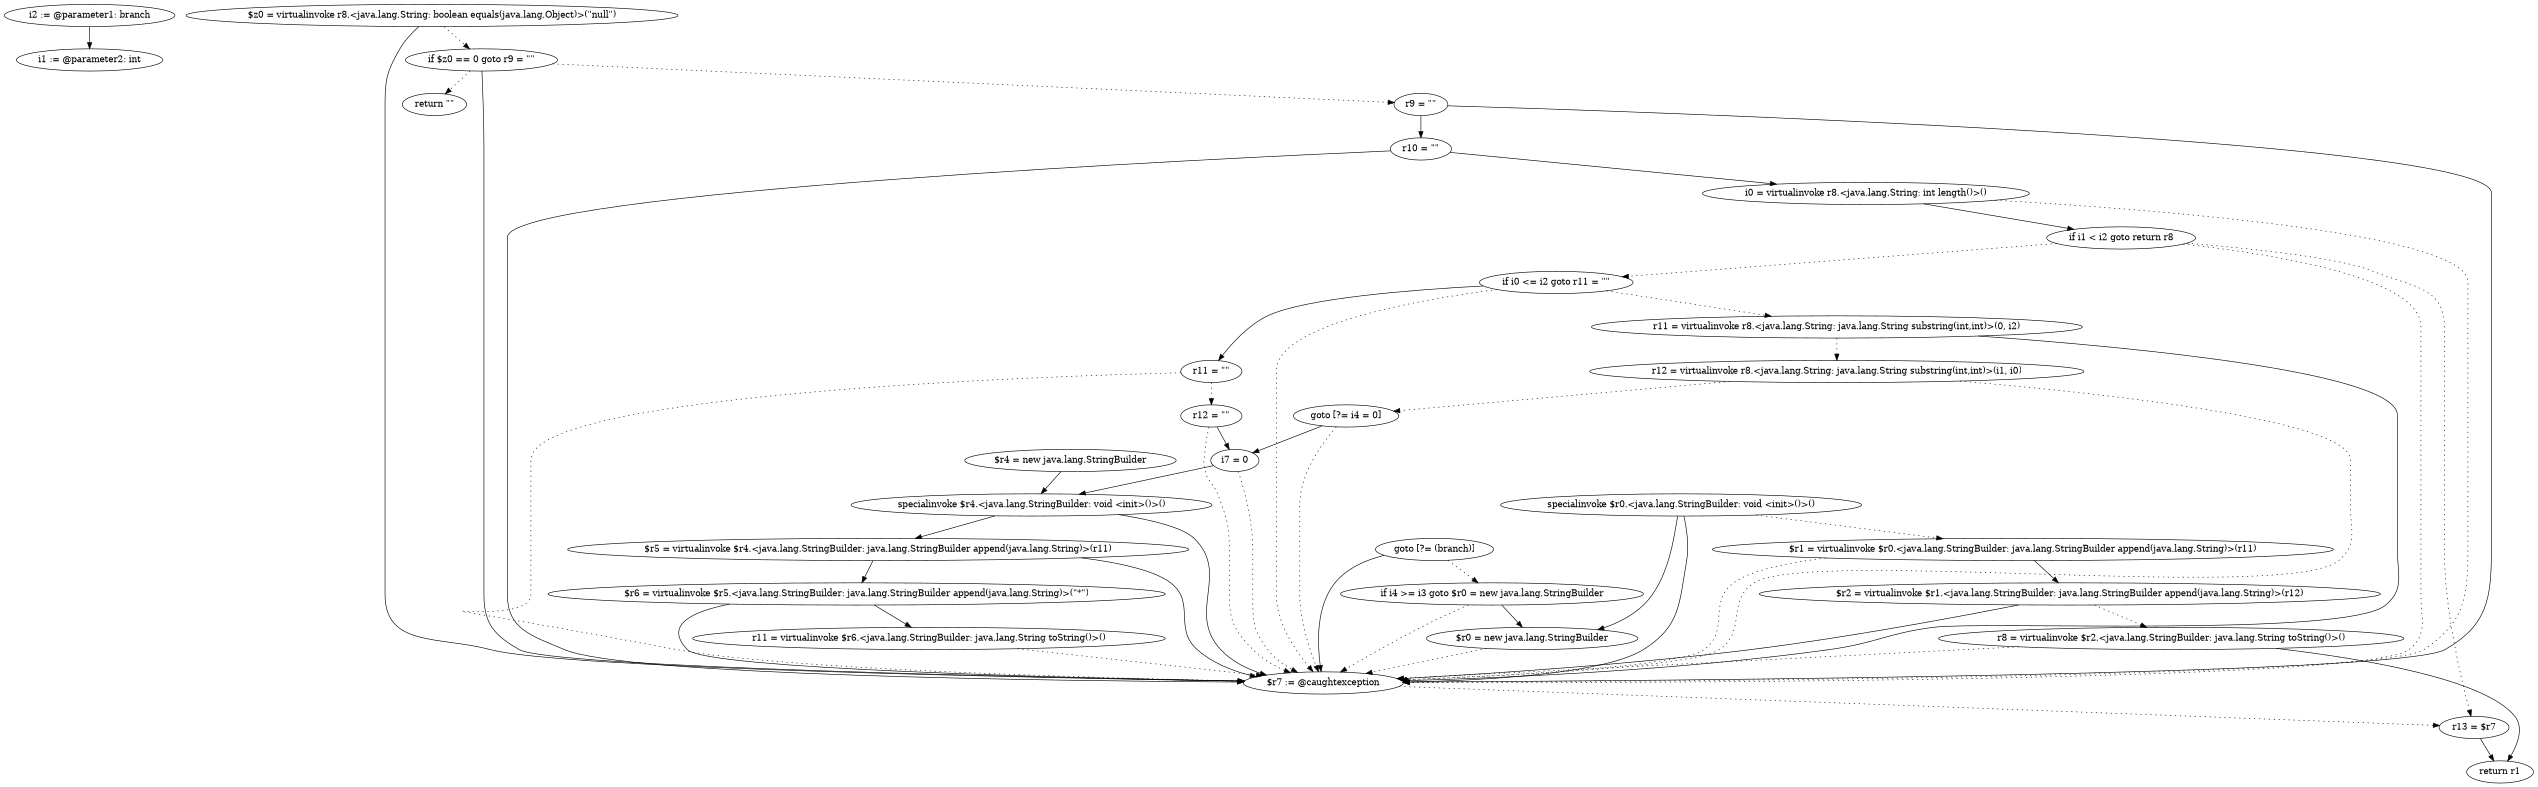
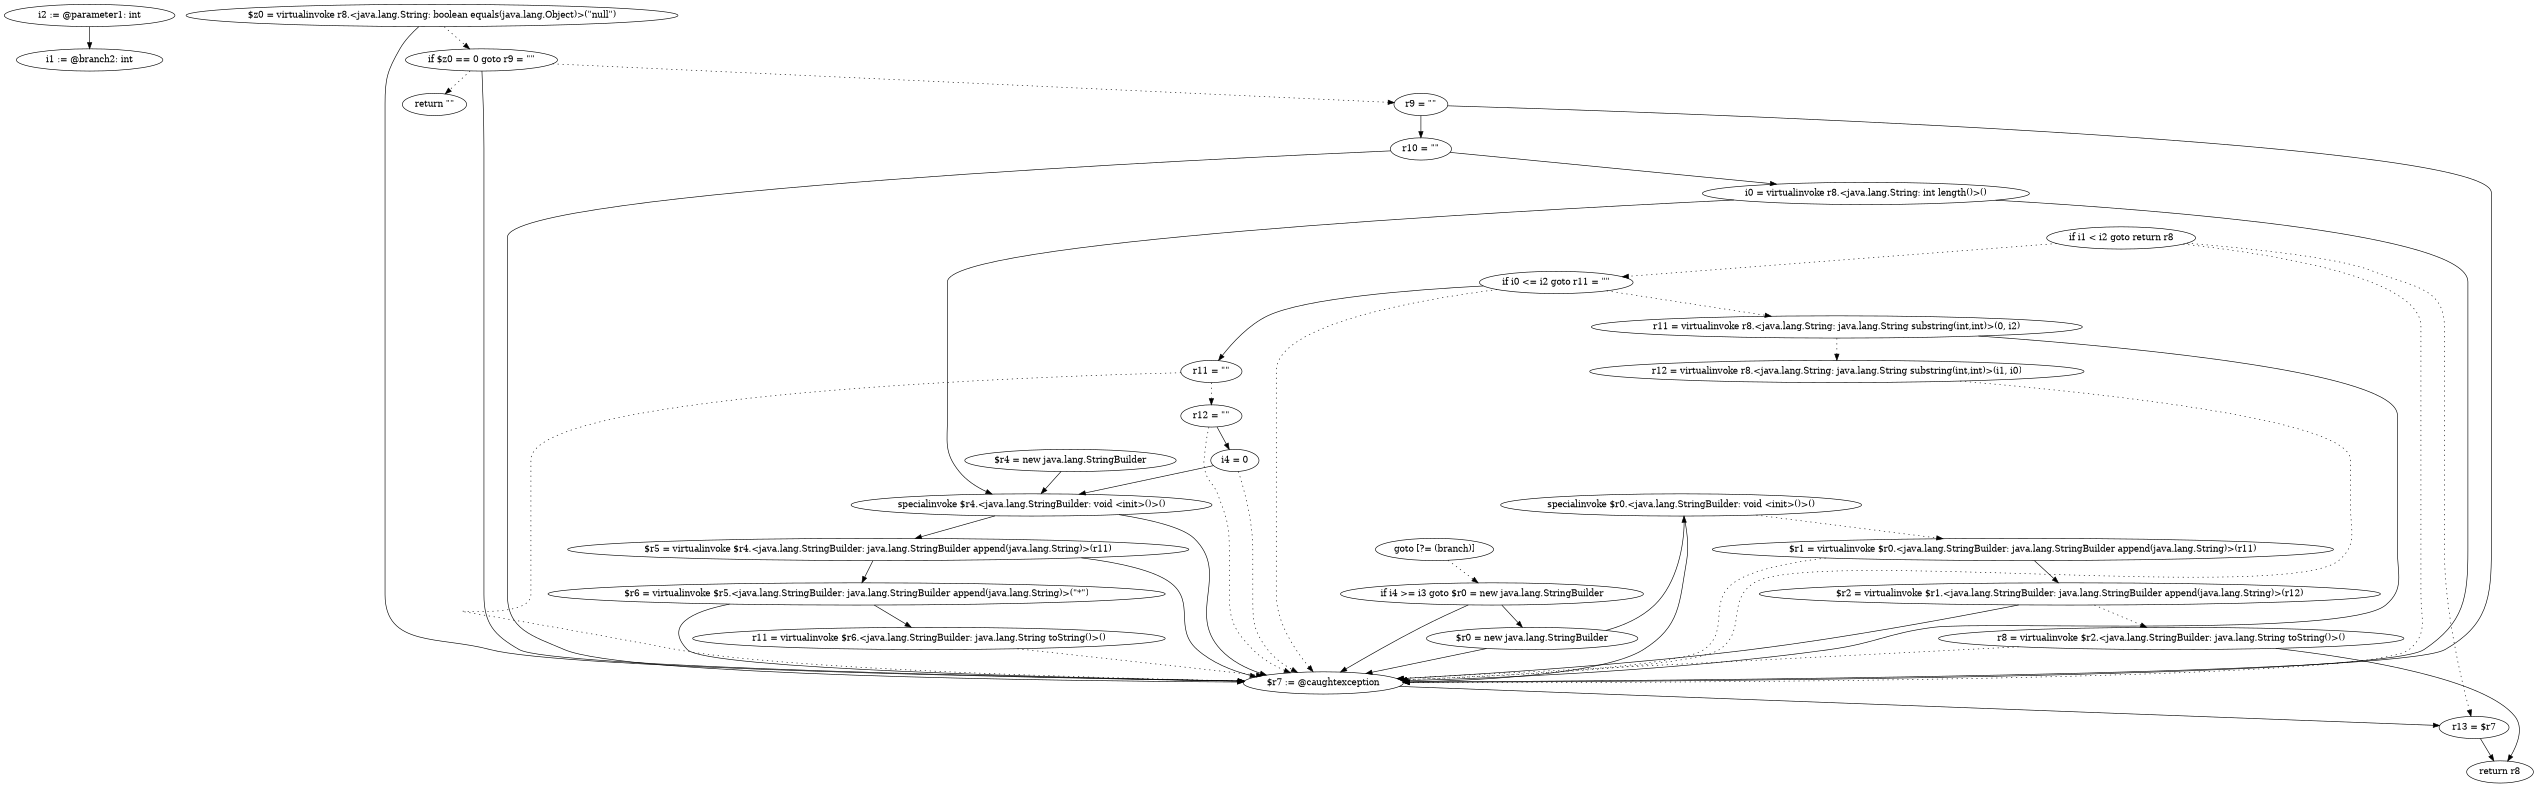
(90, 15) -> (90, 15)
(90, 60) -> (90, 60)
(1996, 216) -> (1225, 233)
(1346, 416) -> none
(1235, 460) -> (1235, 460)
(1658, 585) -> (1665, 592)
(1327, 595) -> none
(1406, 635) -> (1406, 635)
(2441, 636) -> (2441, 636)
(1429, 660) -> (1429, 660)
(1916, 706) -> (1916, 706)
(2500, 772) -> (2500, 772)
